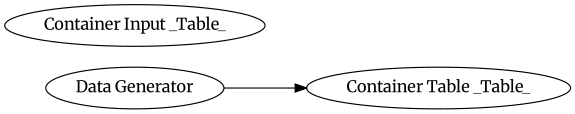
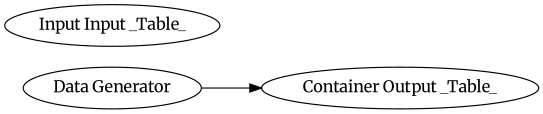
(135, 25) -> (112, 25)
(439, 88) -> (400, 88)
